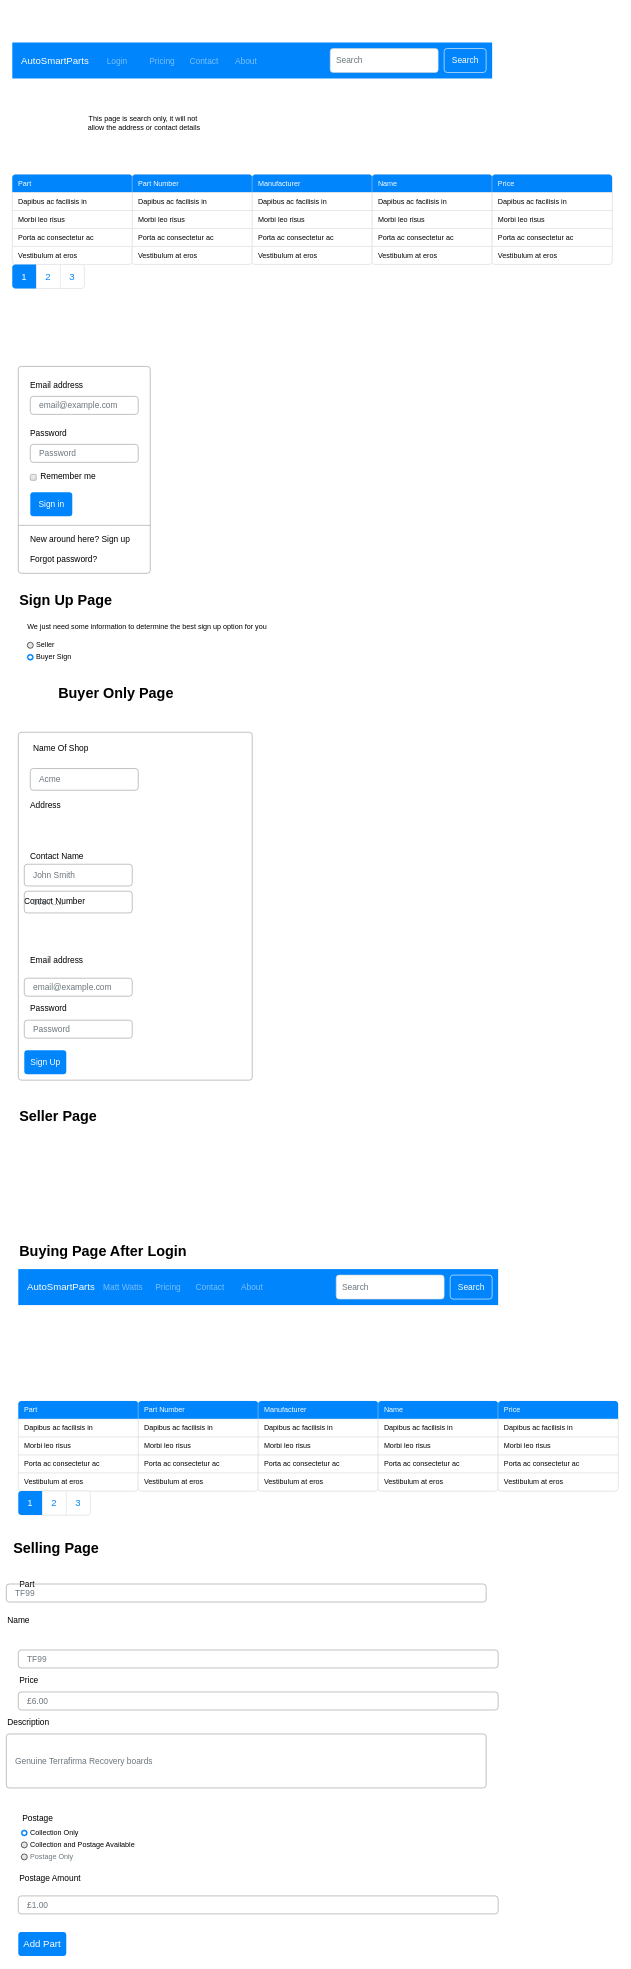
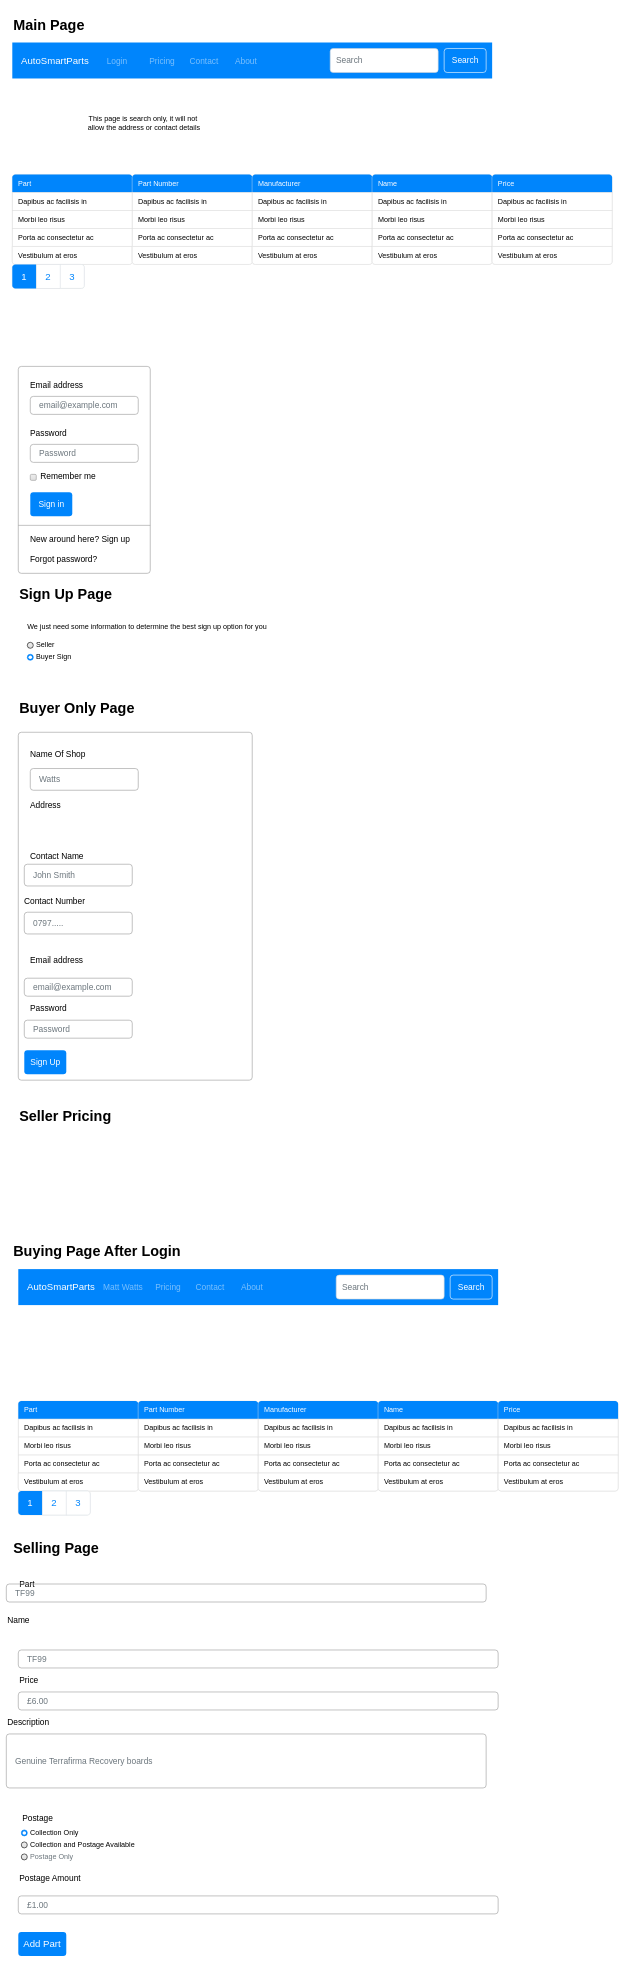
none -> (66, 24)
(72, 600) -> (72, 594)
(132, 693) -> (93, 708)
(87, 748) -> (84, 754)
(49, 780) -> (51, 780)
(78, 902) -> (78, 923)
(39, 1113) -> (43, 1113)
(123, 1251) -> (117, 1251)
